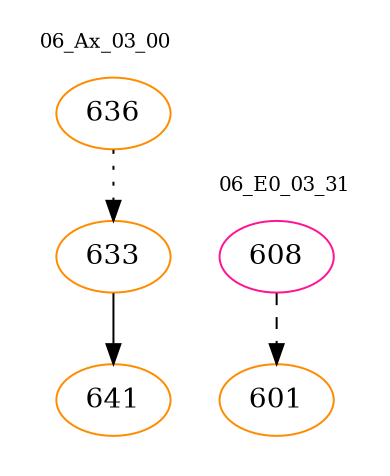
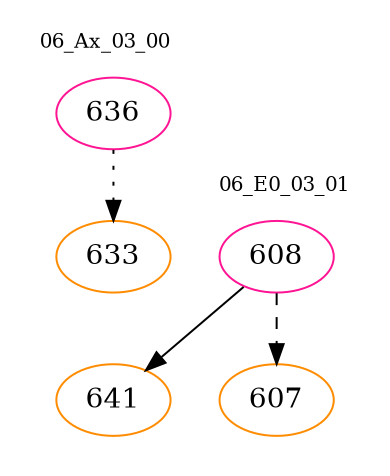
(113, 113) -> (113, 113)
(285, 186) -> (285, 186)
(113, 319) -> (217, 310)
(277, 400) -> (277, 400)
